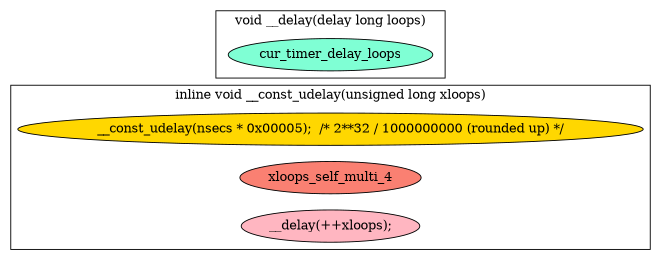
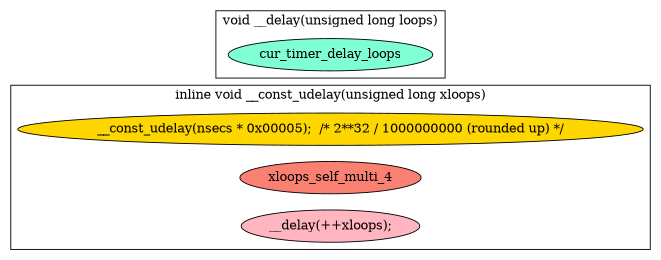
(331, 21) -> (331, 21)
